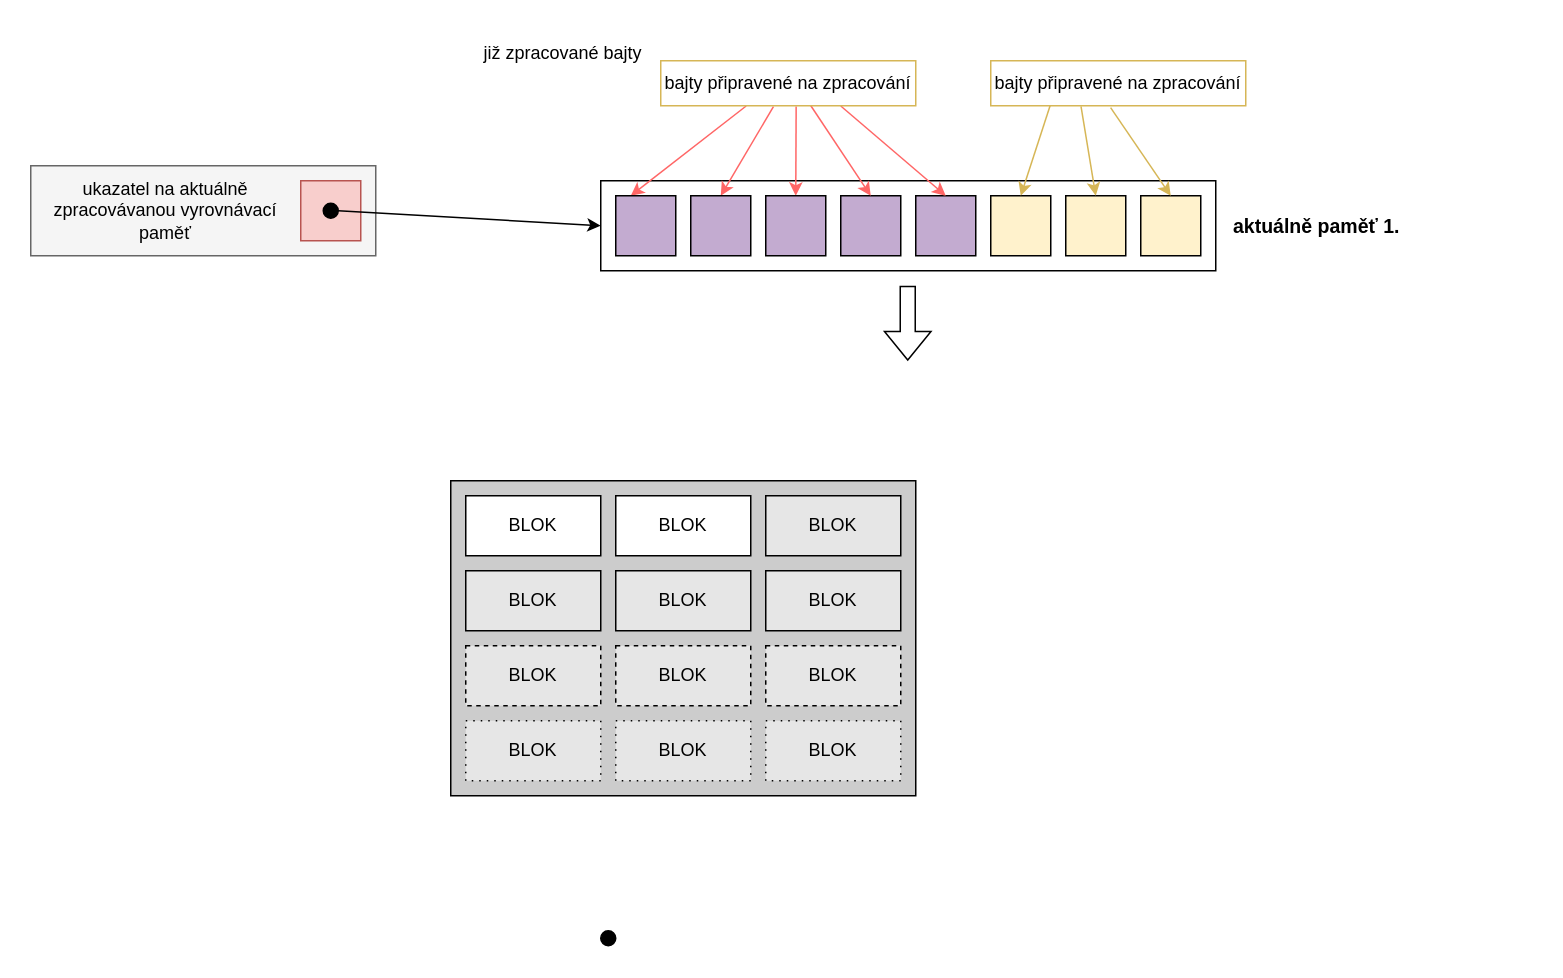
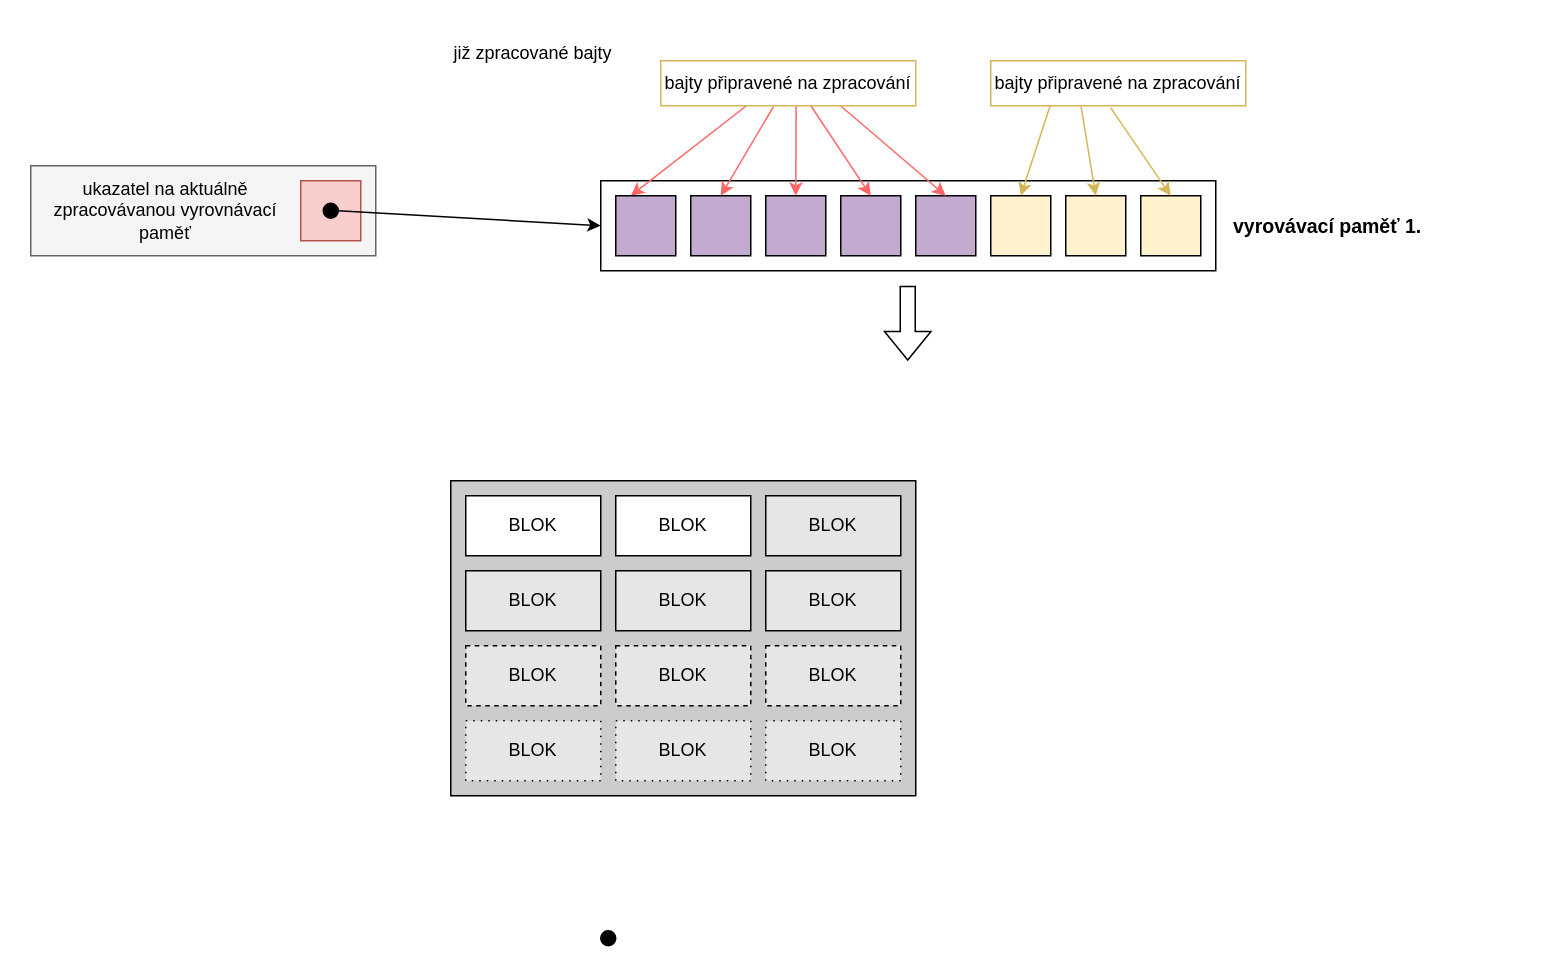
(563, 53) -> (533, 53)
(1310, 226) -> (1322, 226)
